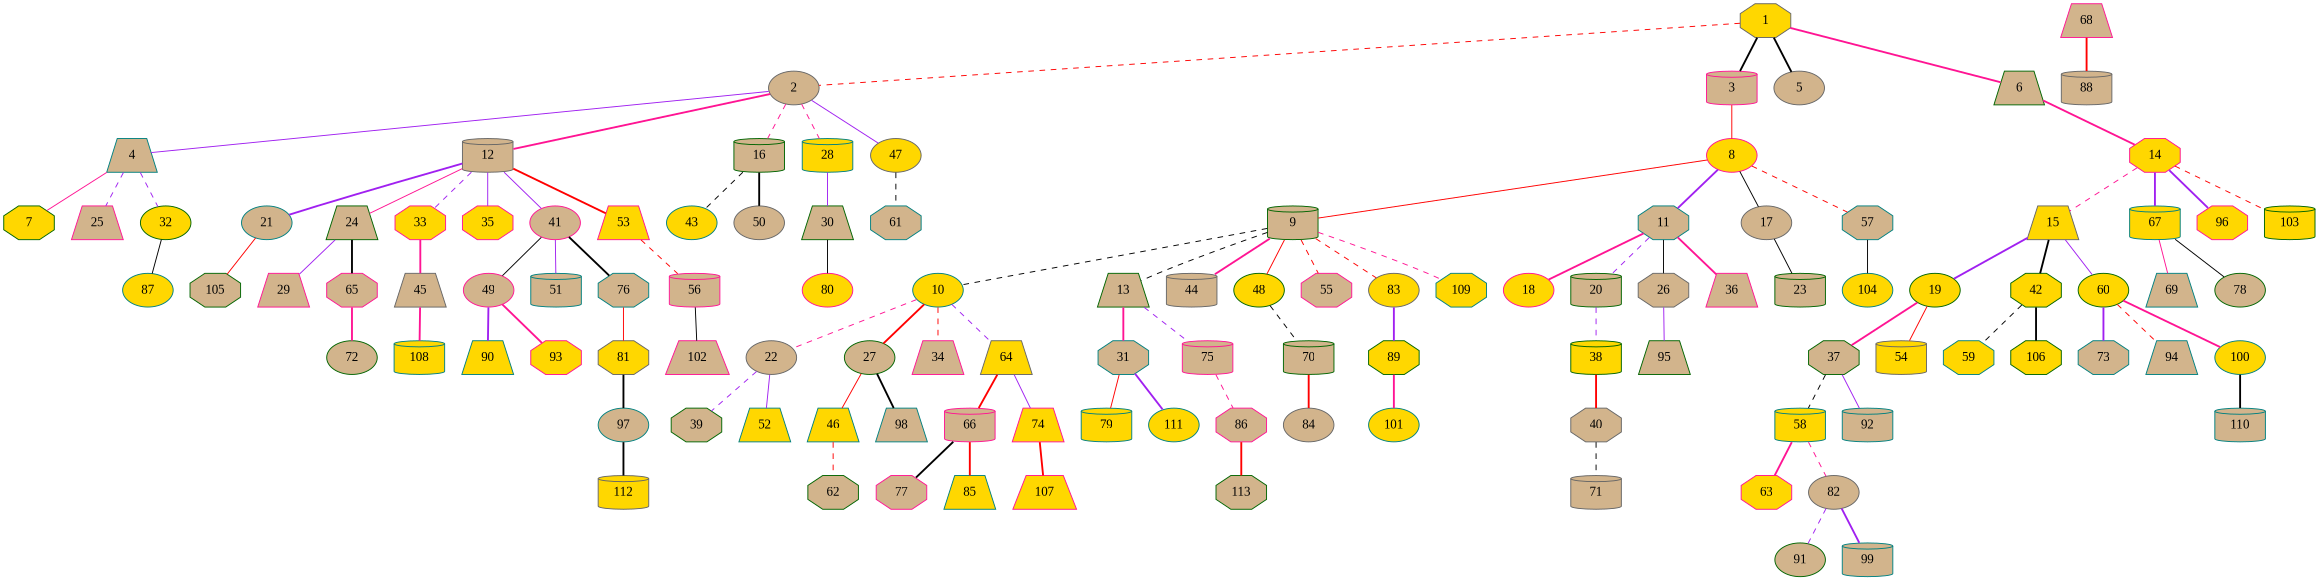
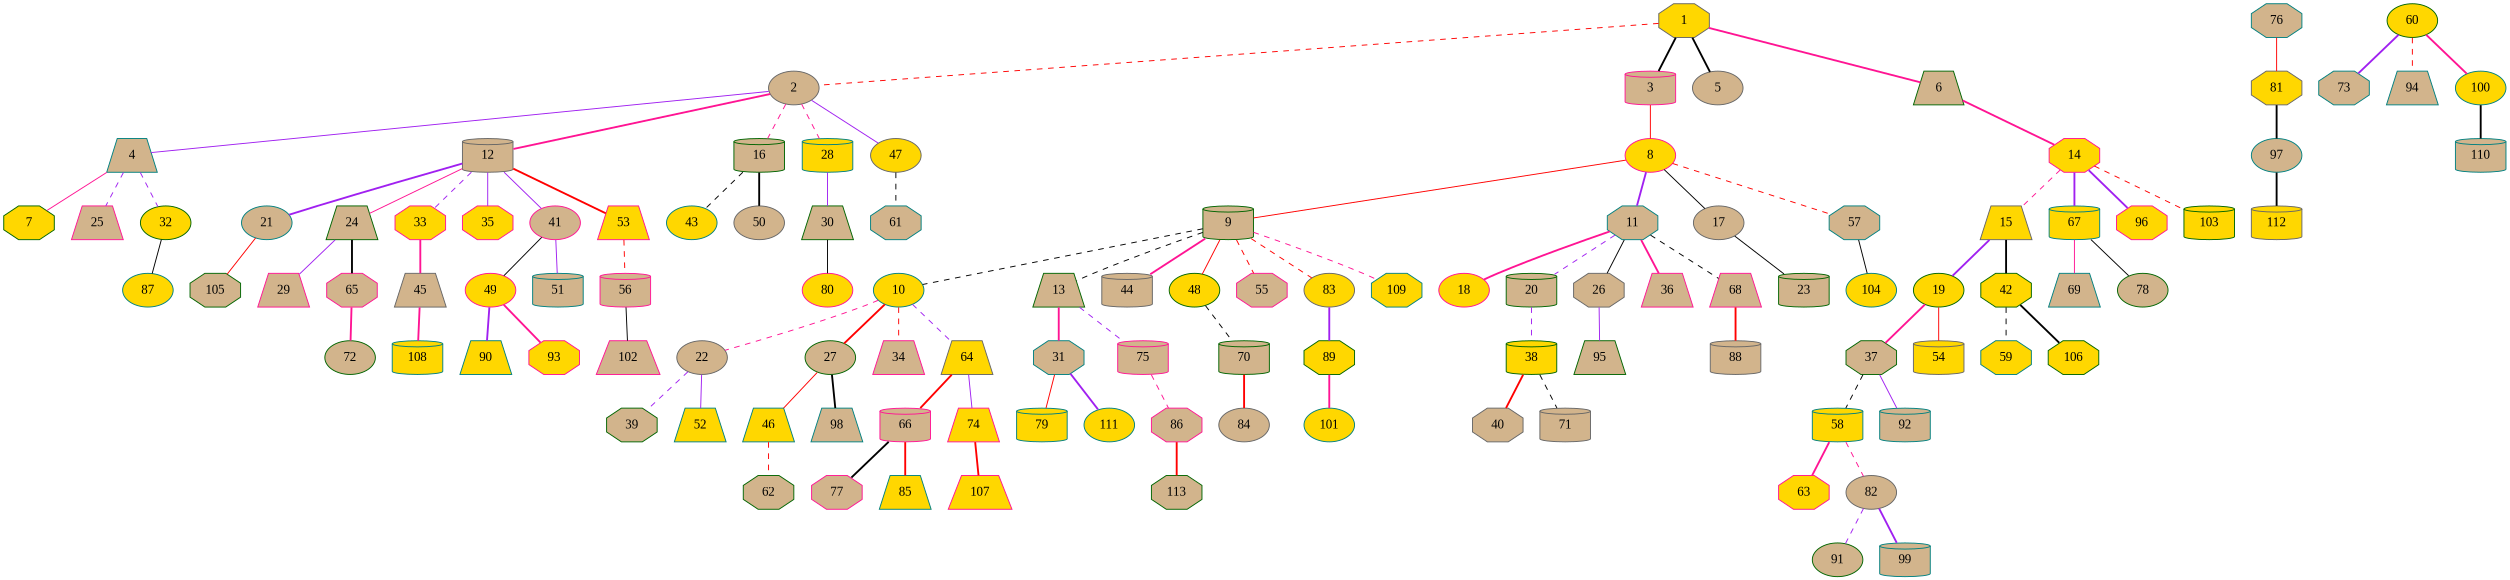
(589, 256) -> none
none -> (1685, 257)
(2079, 257) -> none
(489, 290) -> (491, 290)
(1596, 459) -> (1548, 391)
